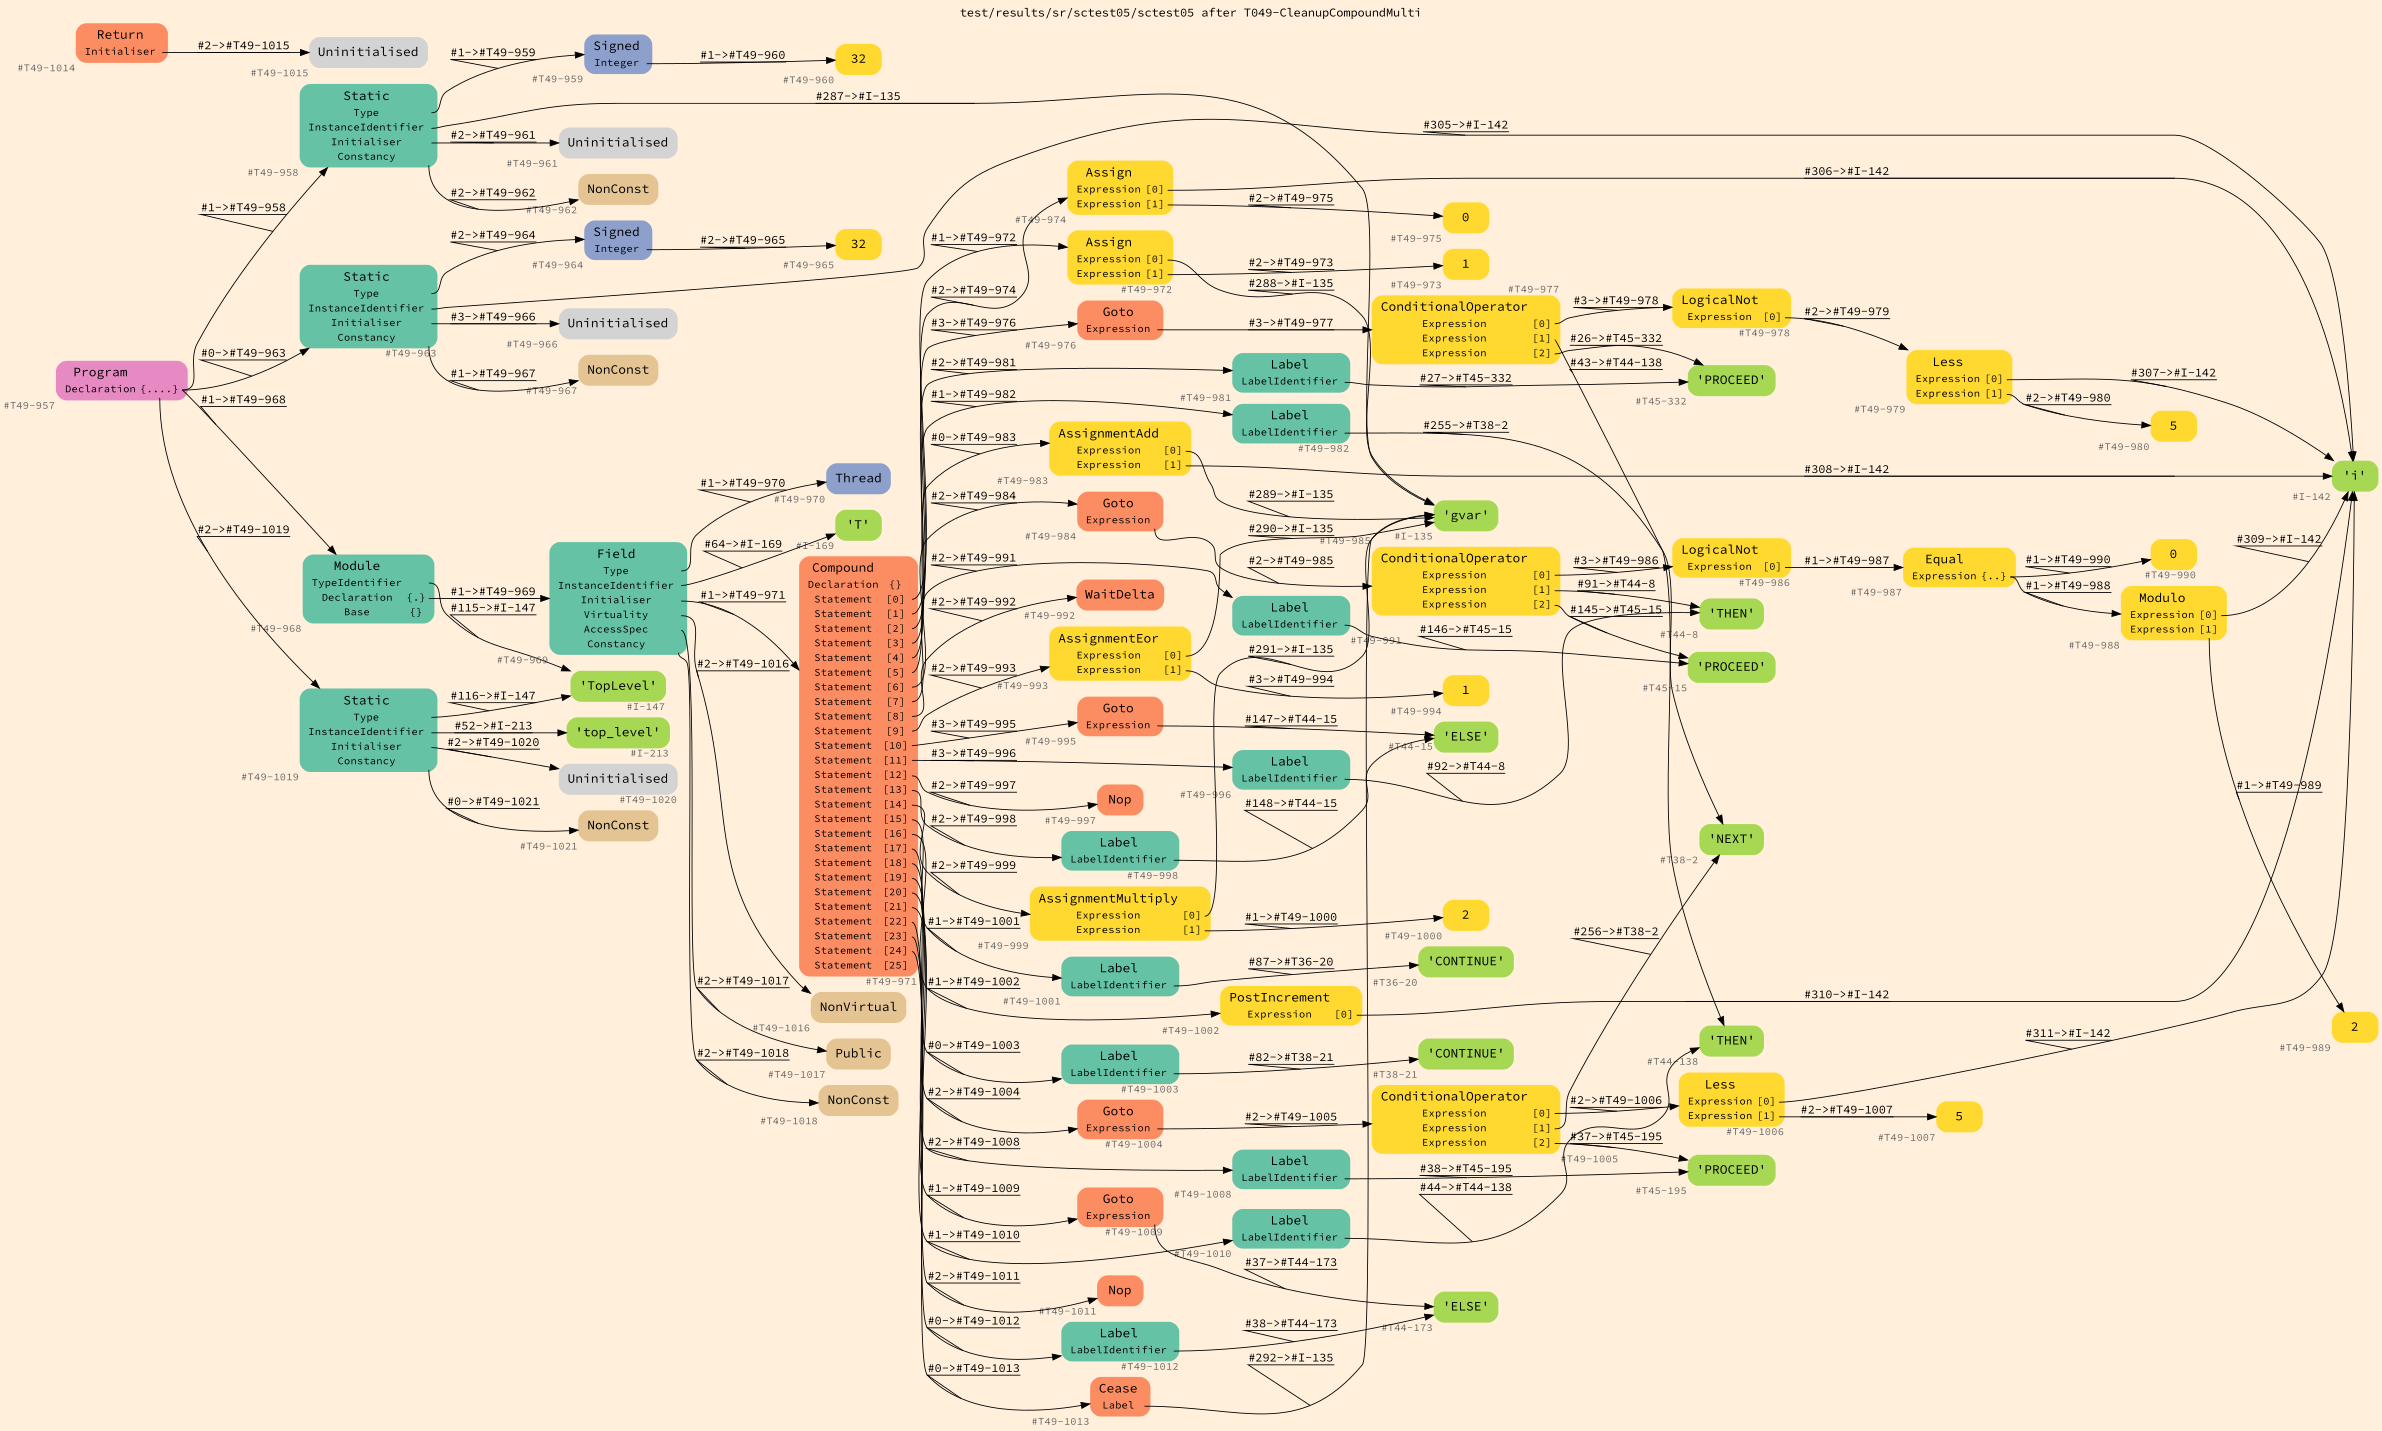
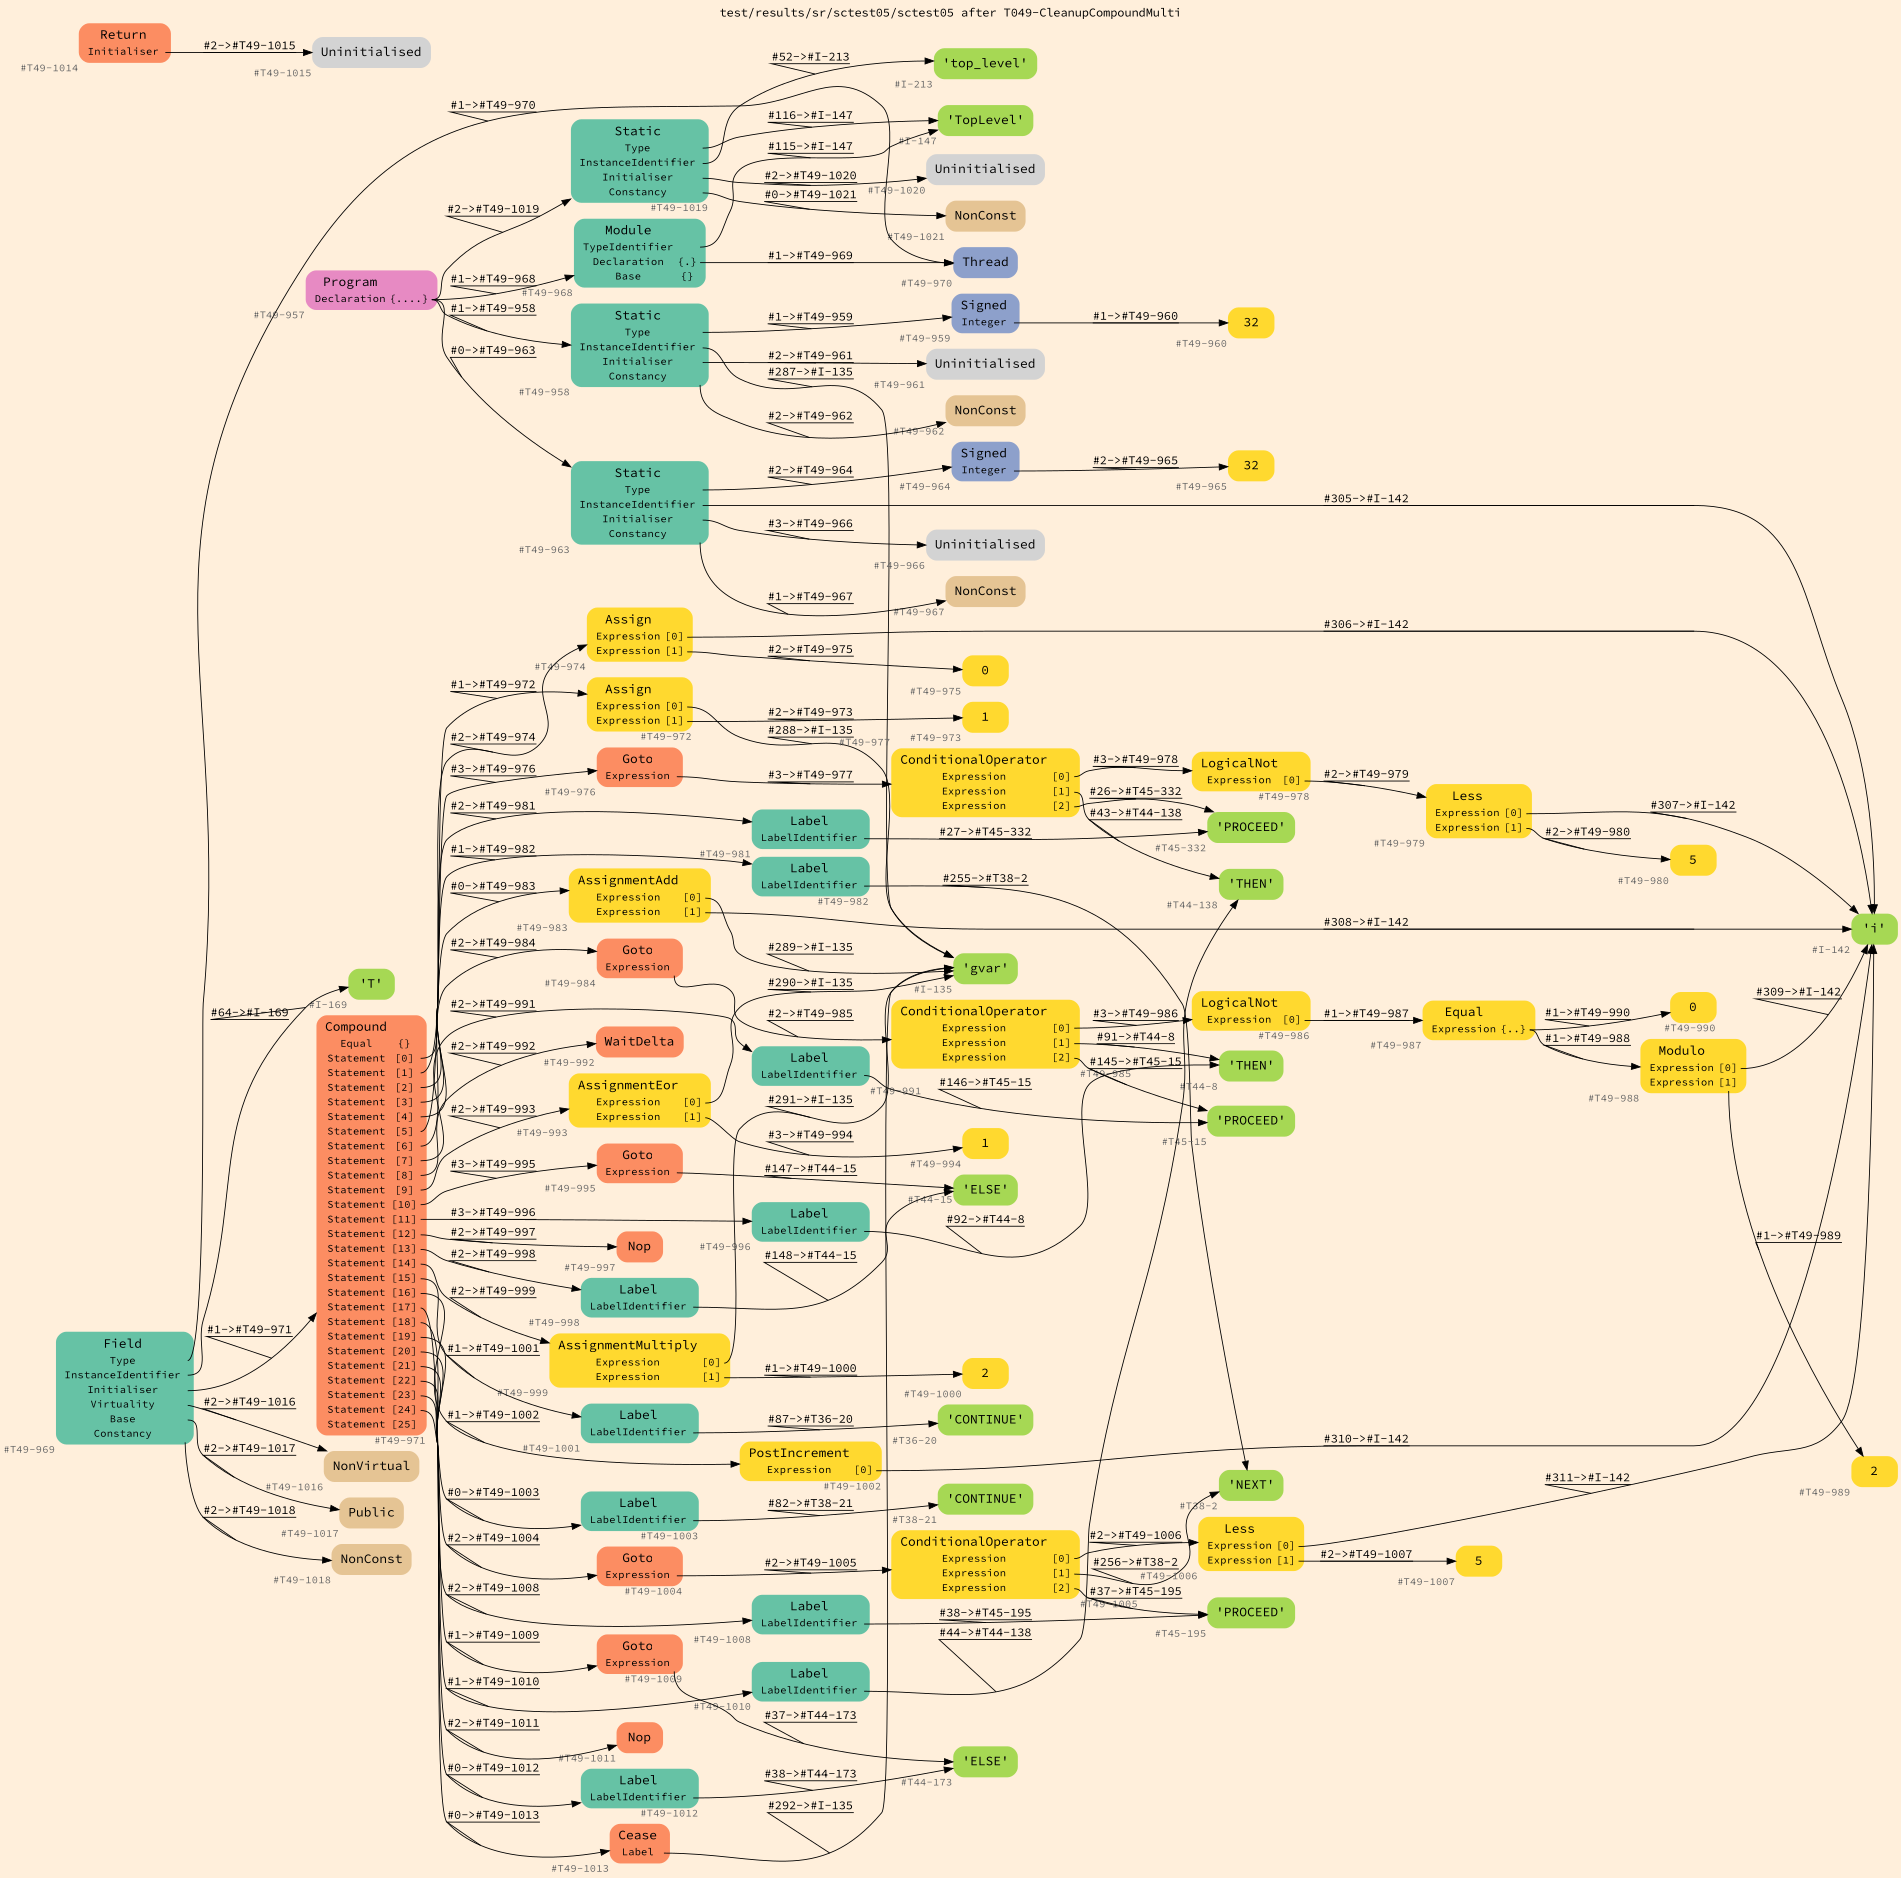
(843, 585) -> (356, 1044)
(485, 598) -> (822, 263)
(617, 629) -> (123, 1419)
